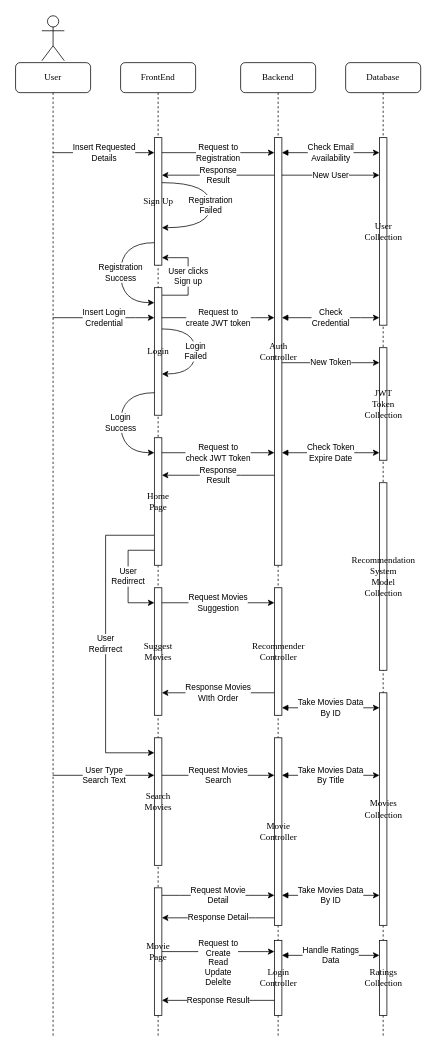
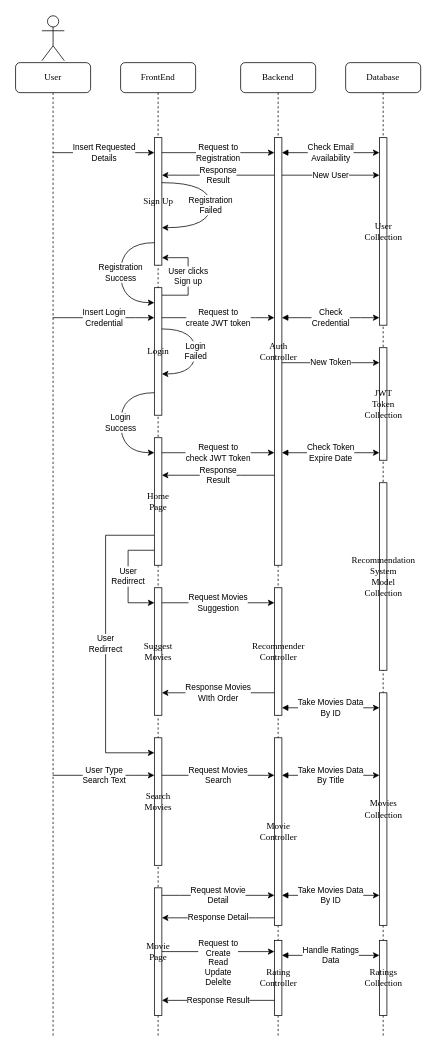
(278, 978) -> (278, 978)
